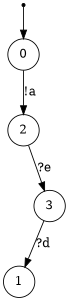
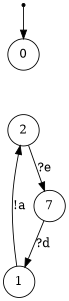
(24, 88) -> (12, 210)
(50, 206) -> (50, 206)
